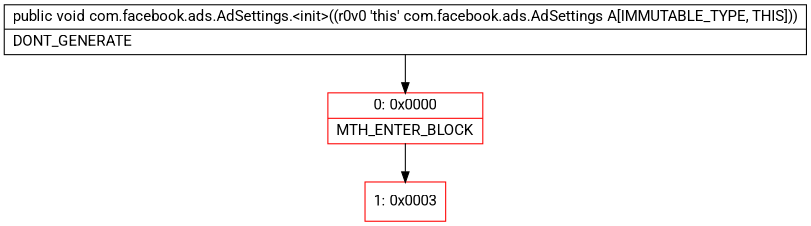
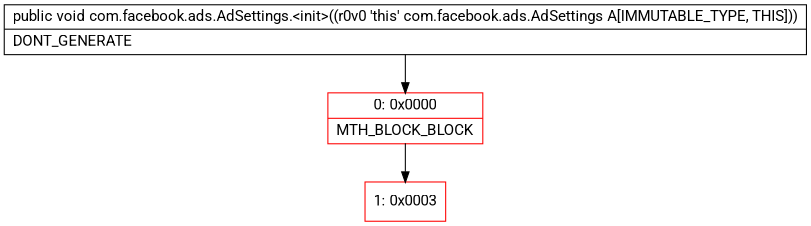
(405, 131) -> (405, 131)
